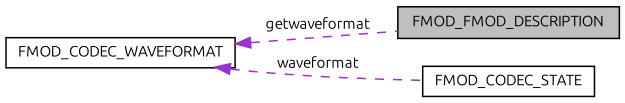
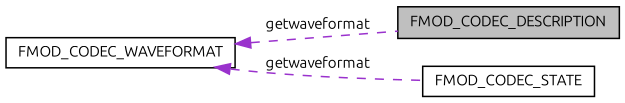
(509, 23) -> (509, 23)
(316, 64) -> (316, 64)
